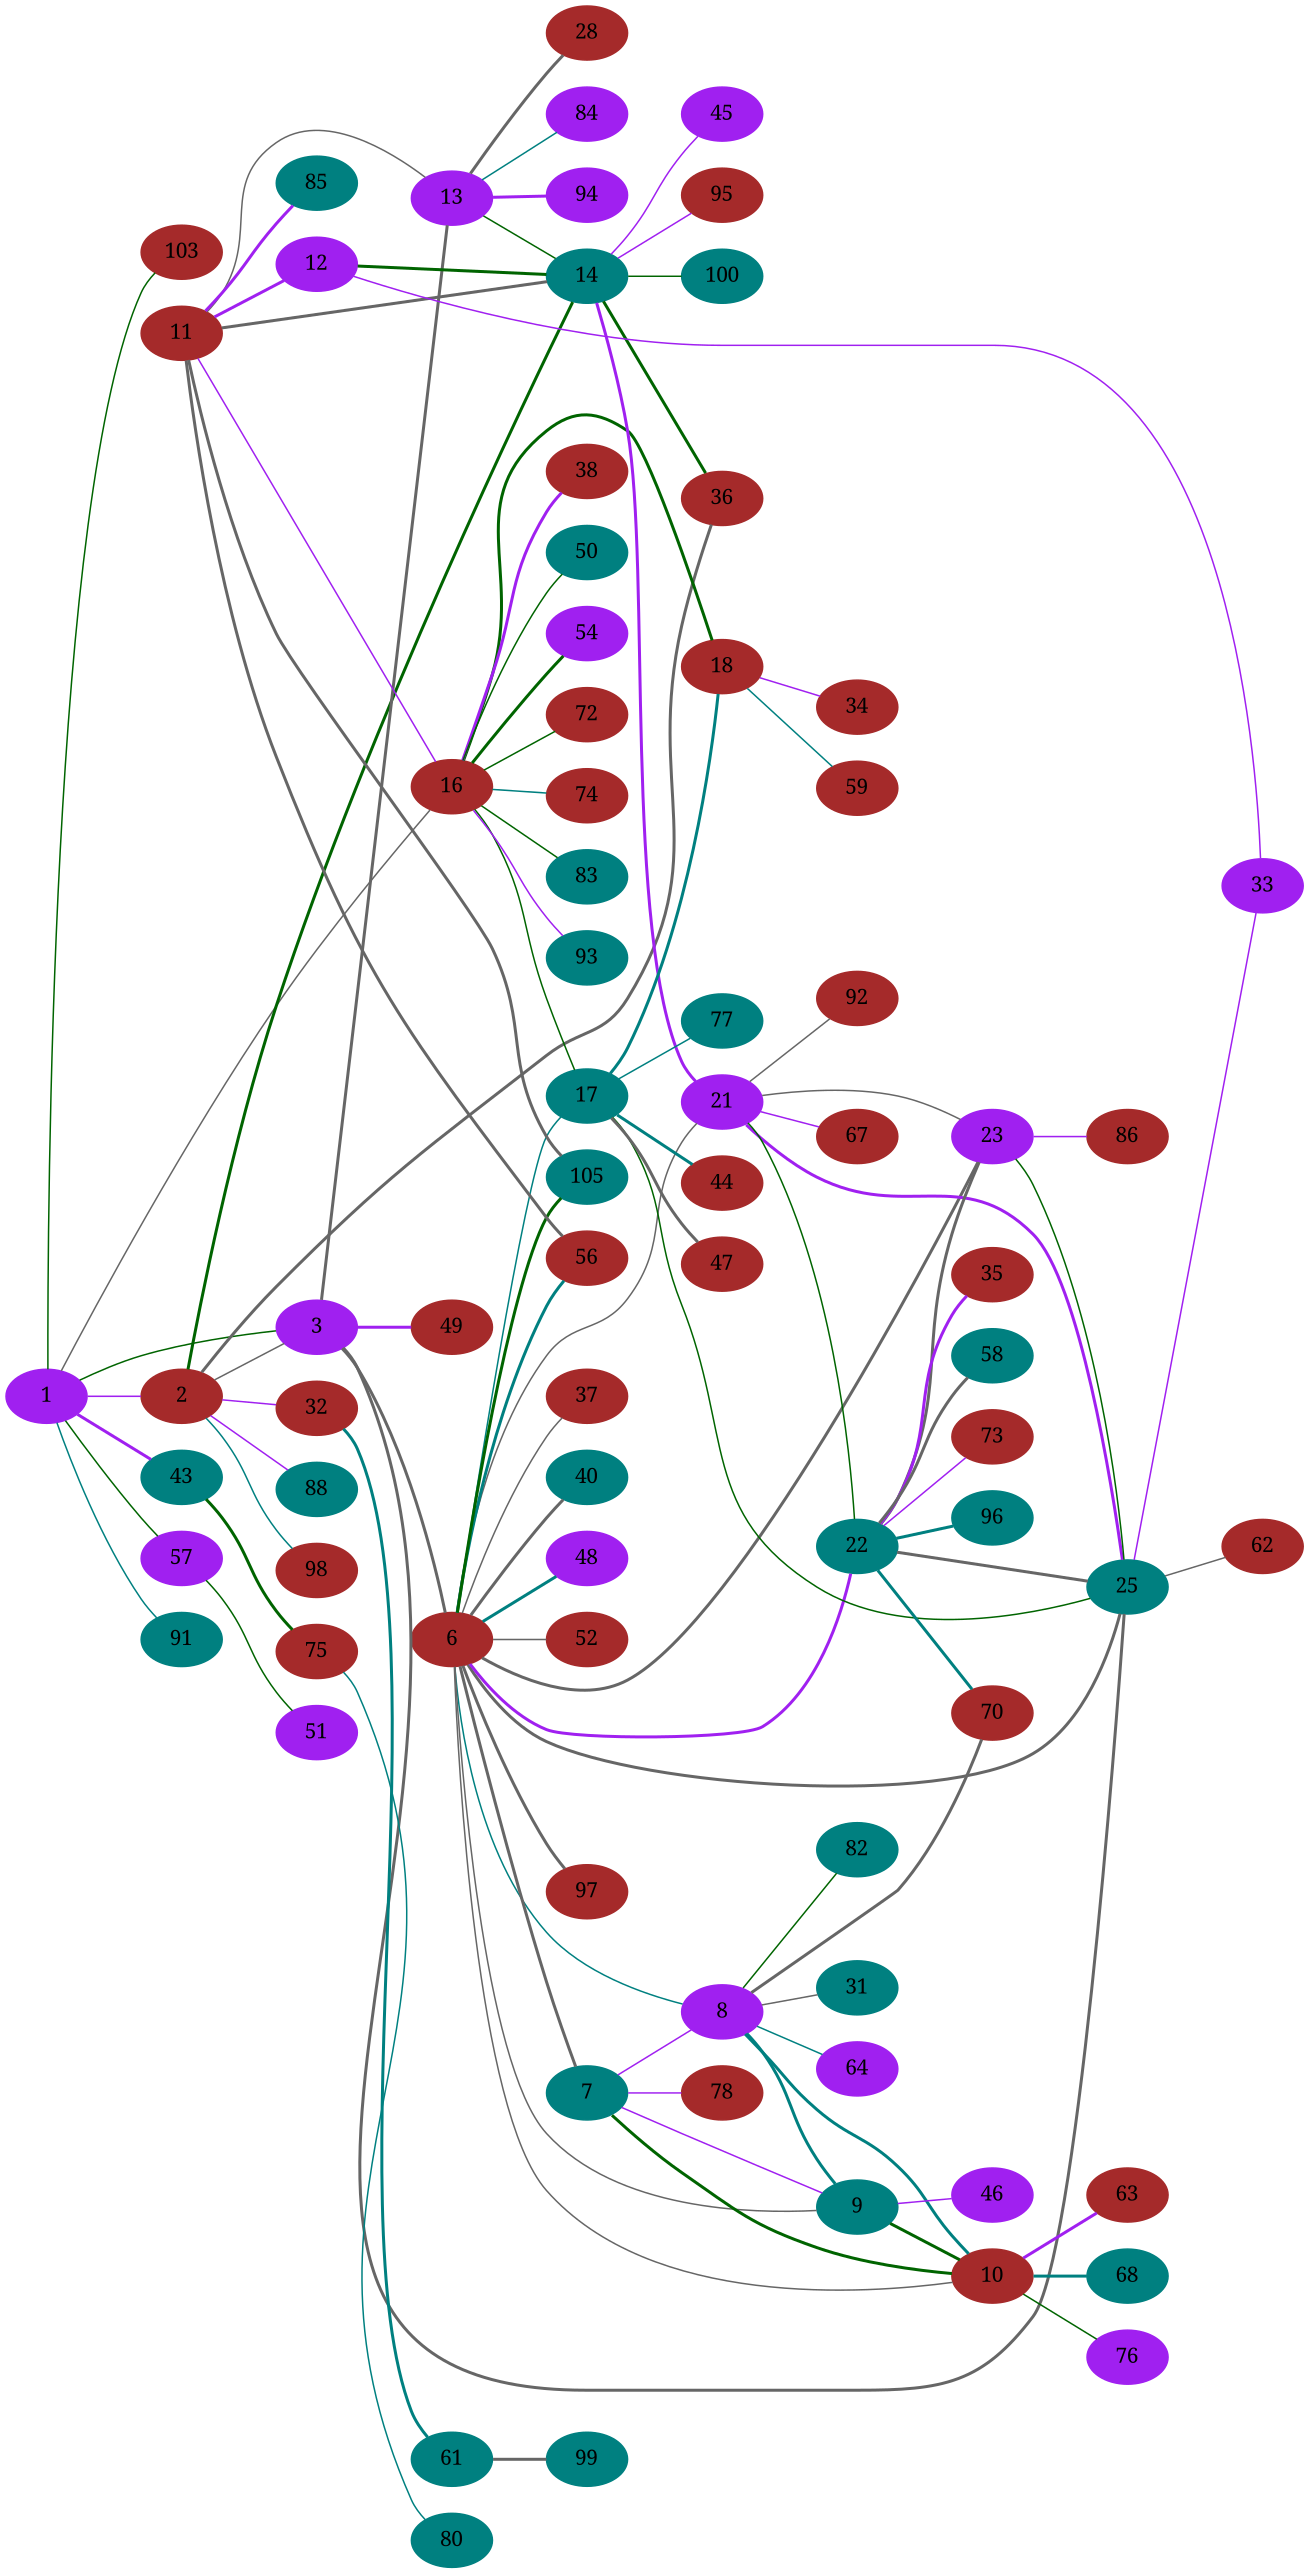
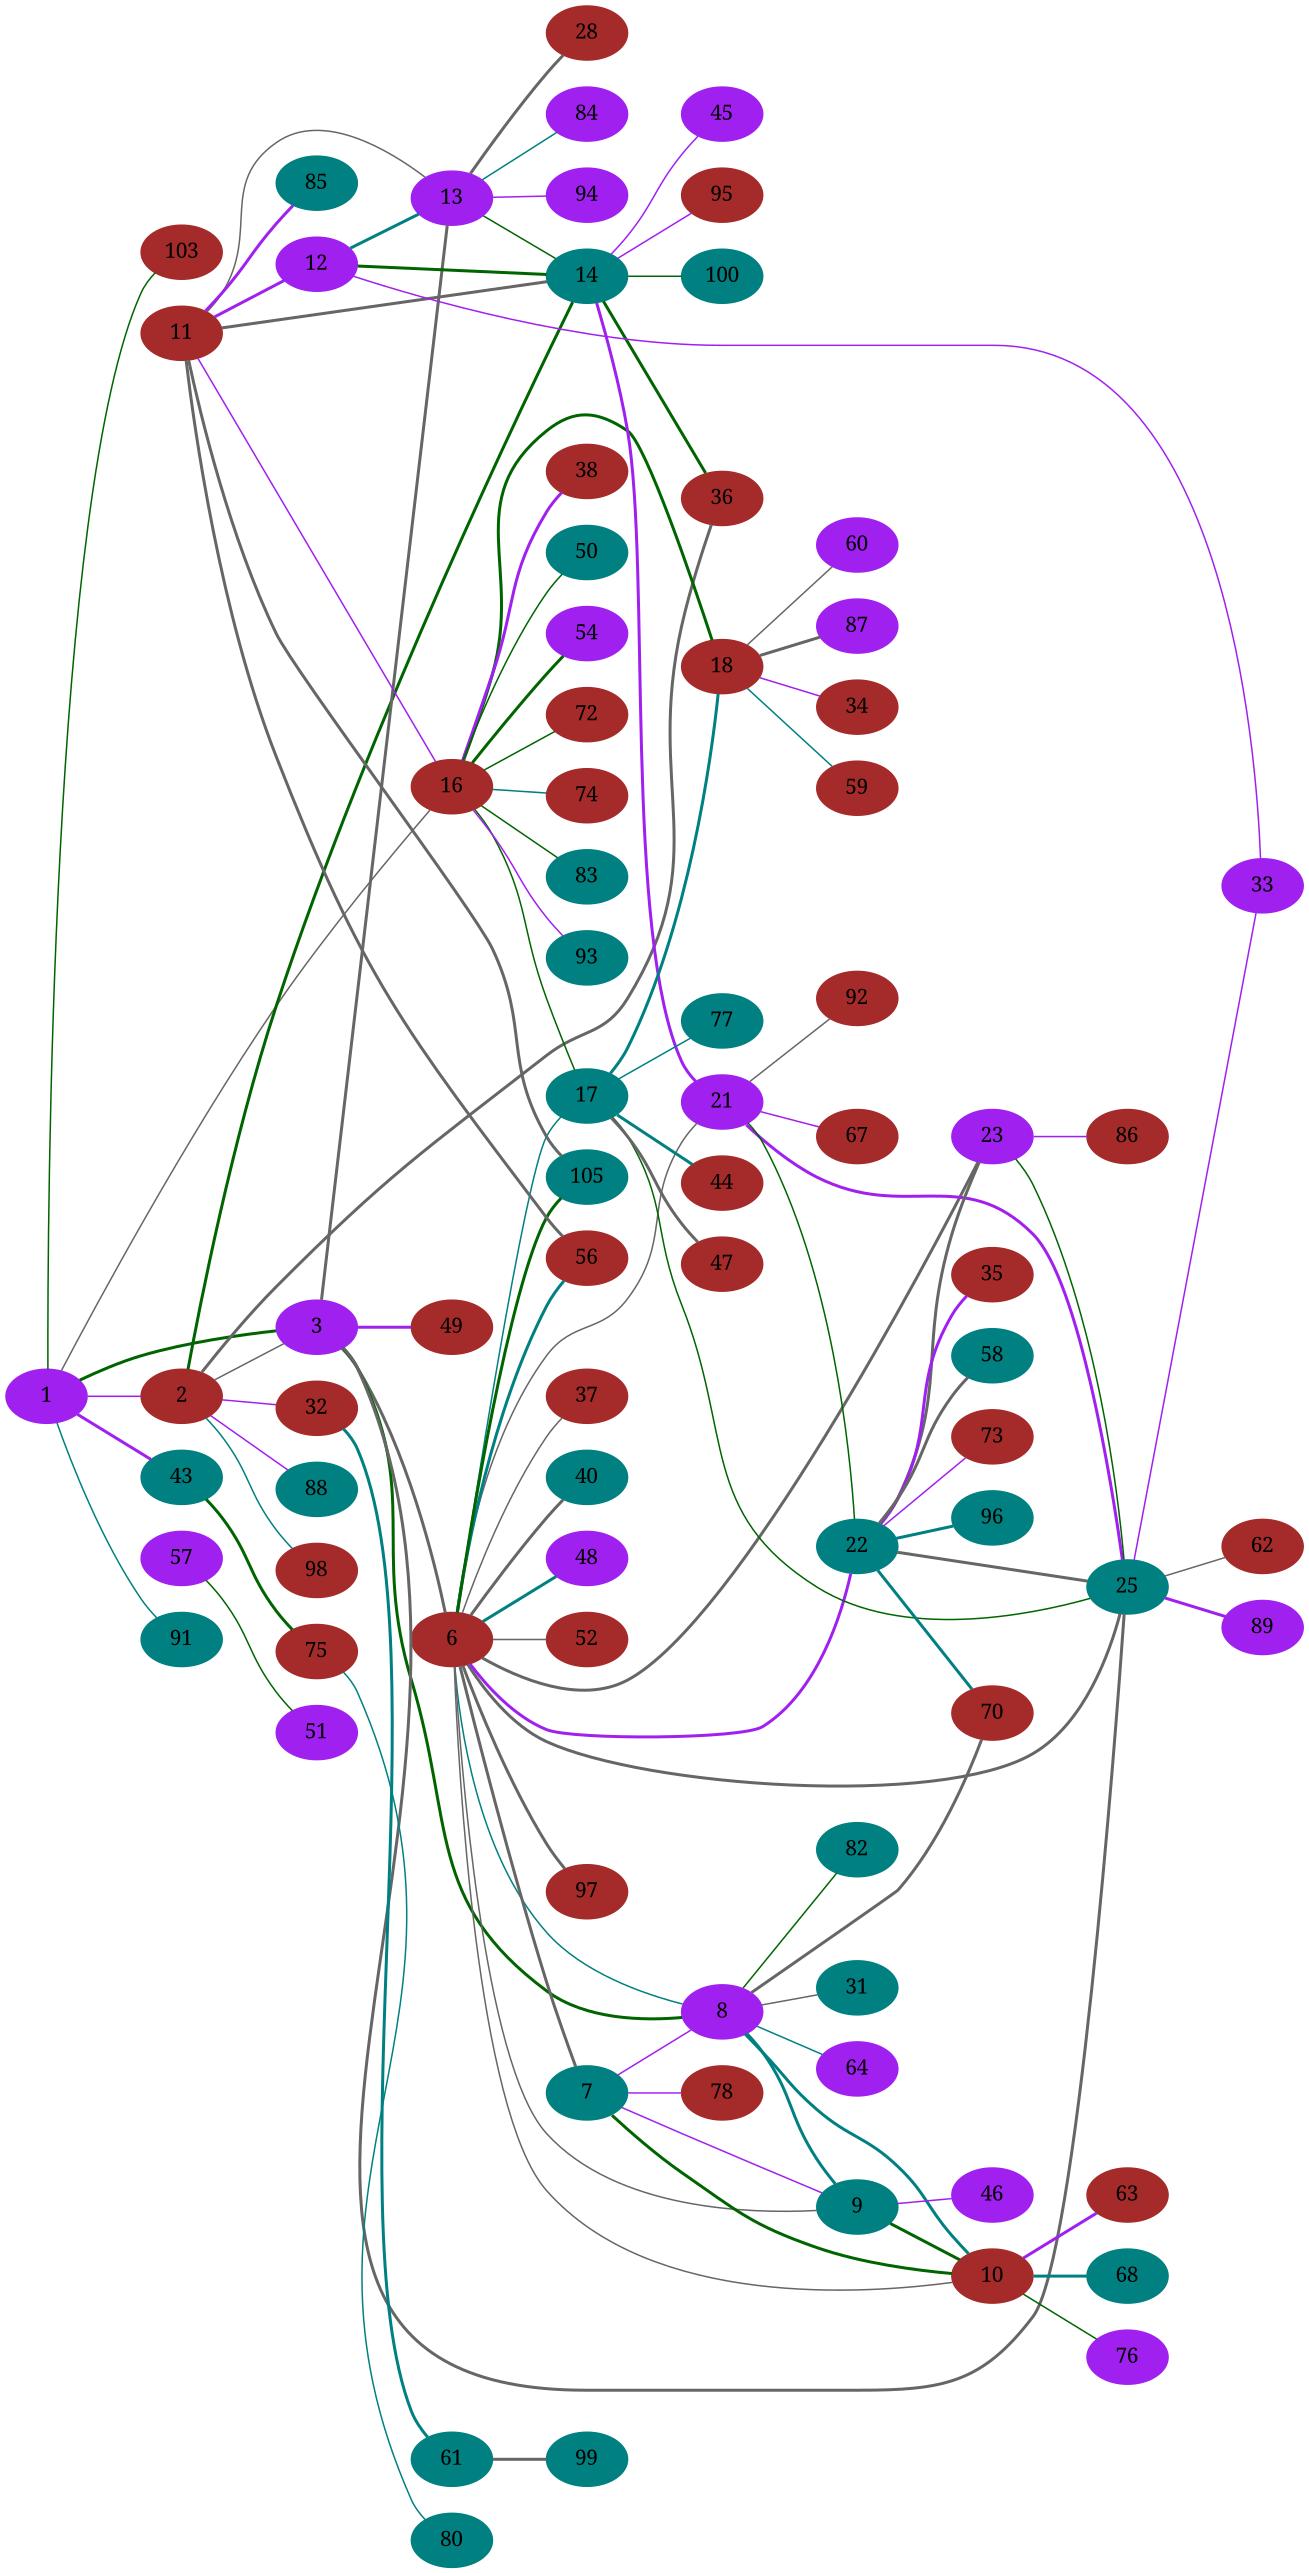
(520, 197) -> (520, 197)
none -> (385, 231)
none -> (857, 545)
none -> (857, 626)
(864, 1091) -> none
(176, 1347) -> (176, 1347)
(110, 1480) -> none
none -> (1263, 1628)
none -> (429, 1751)
